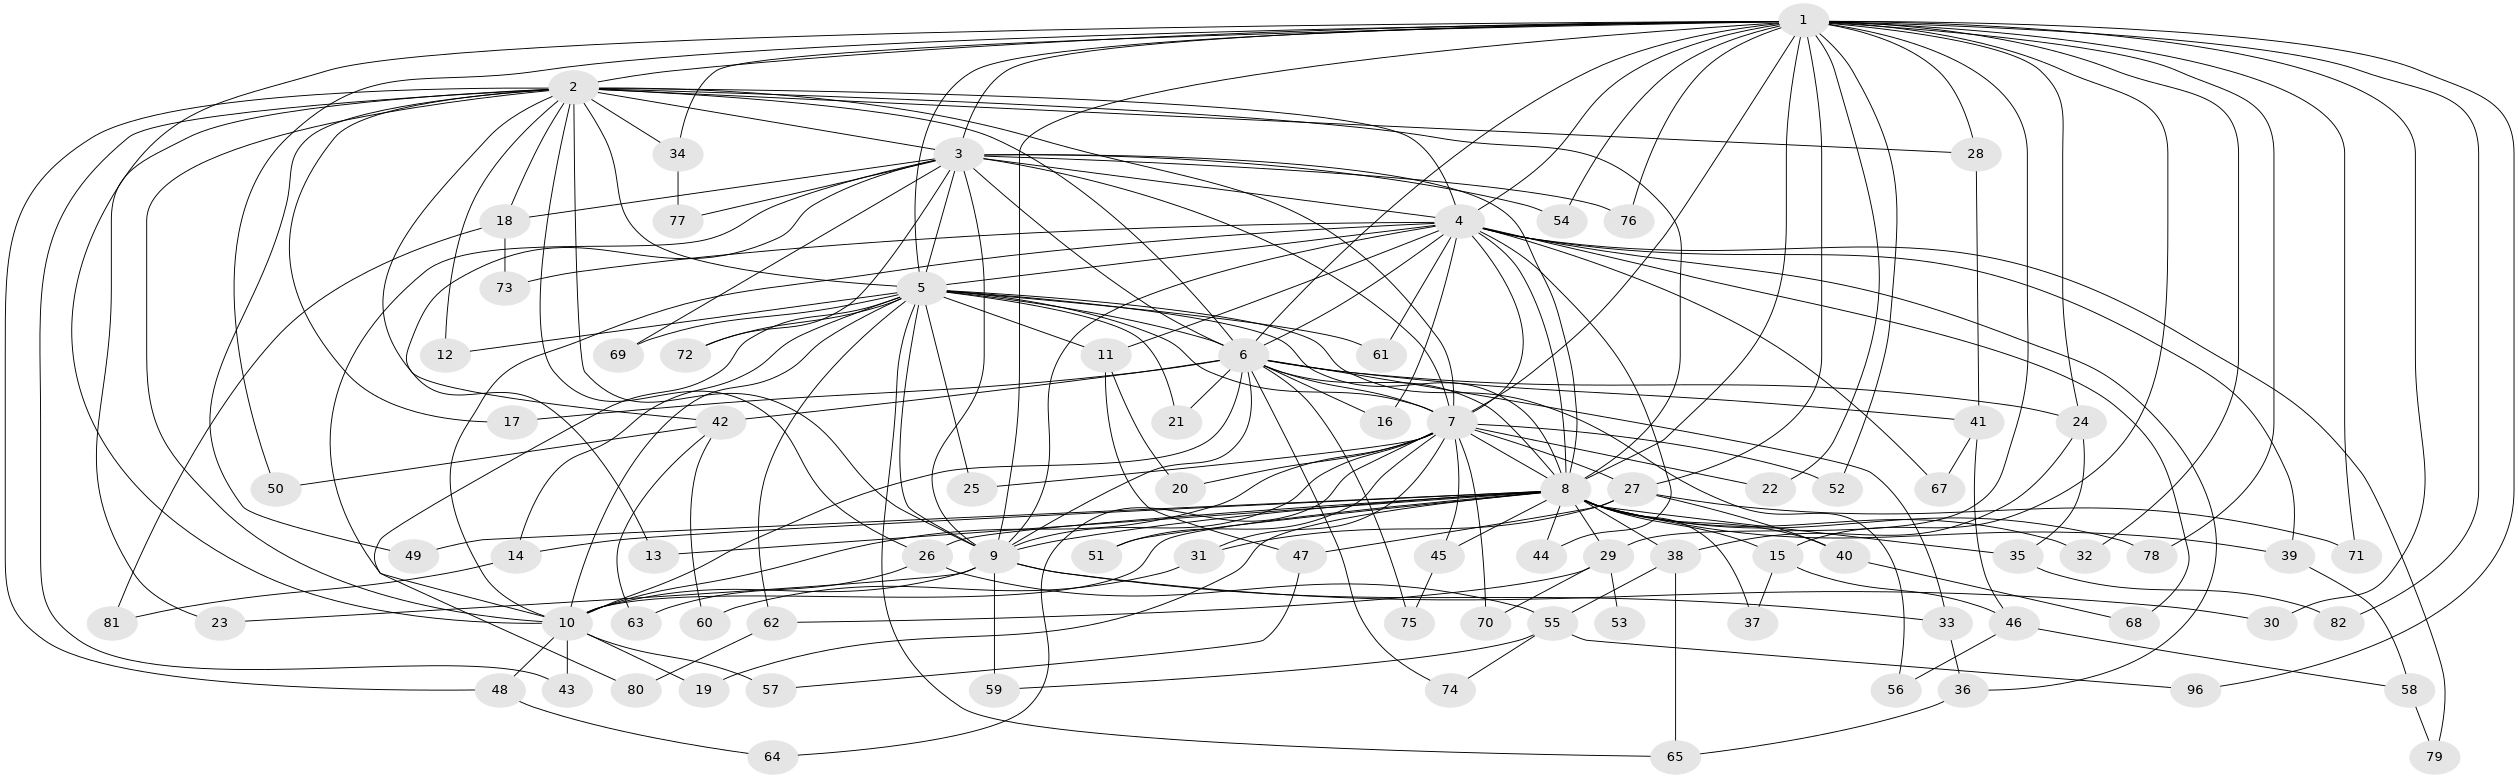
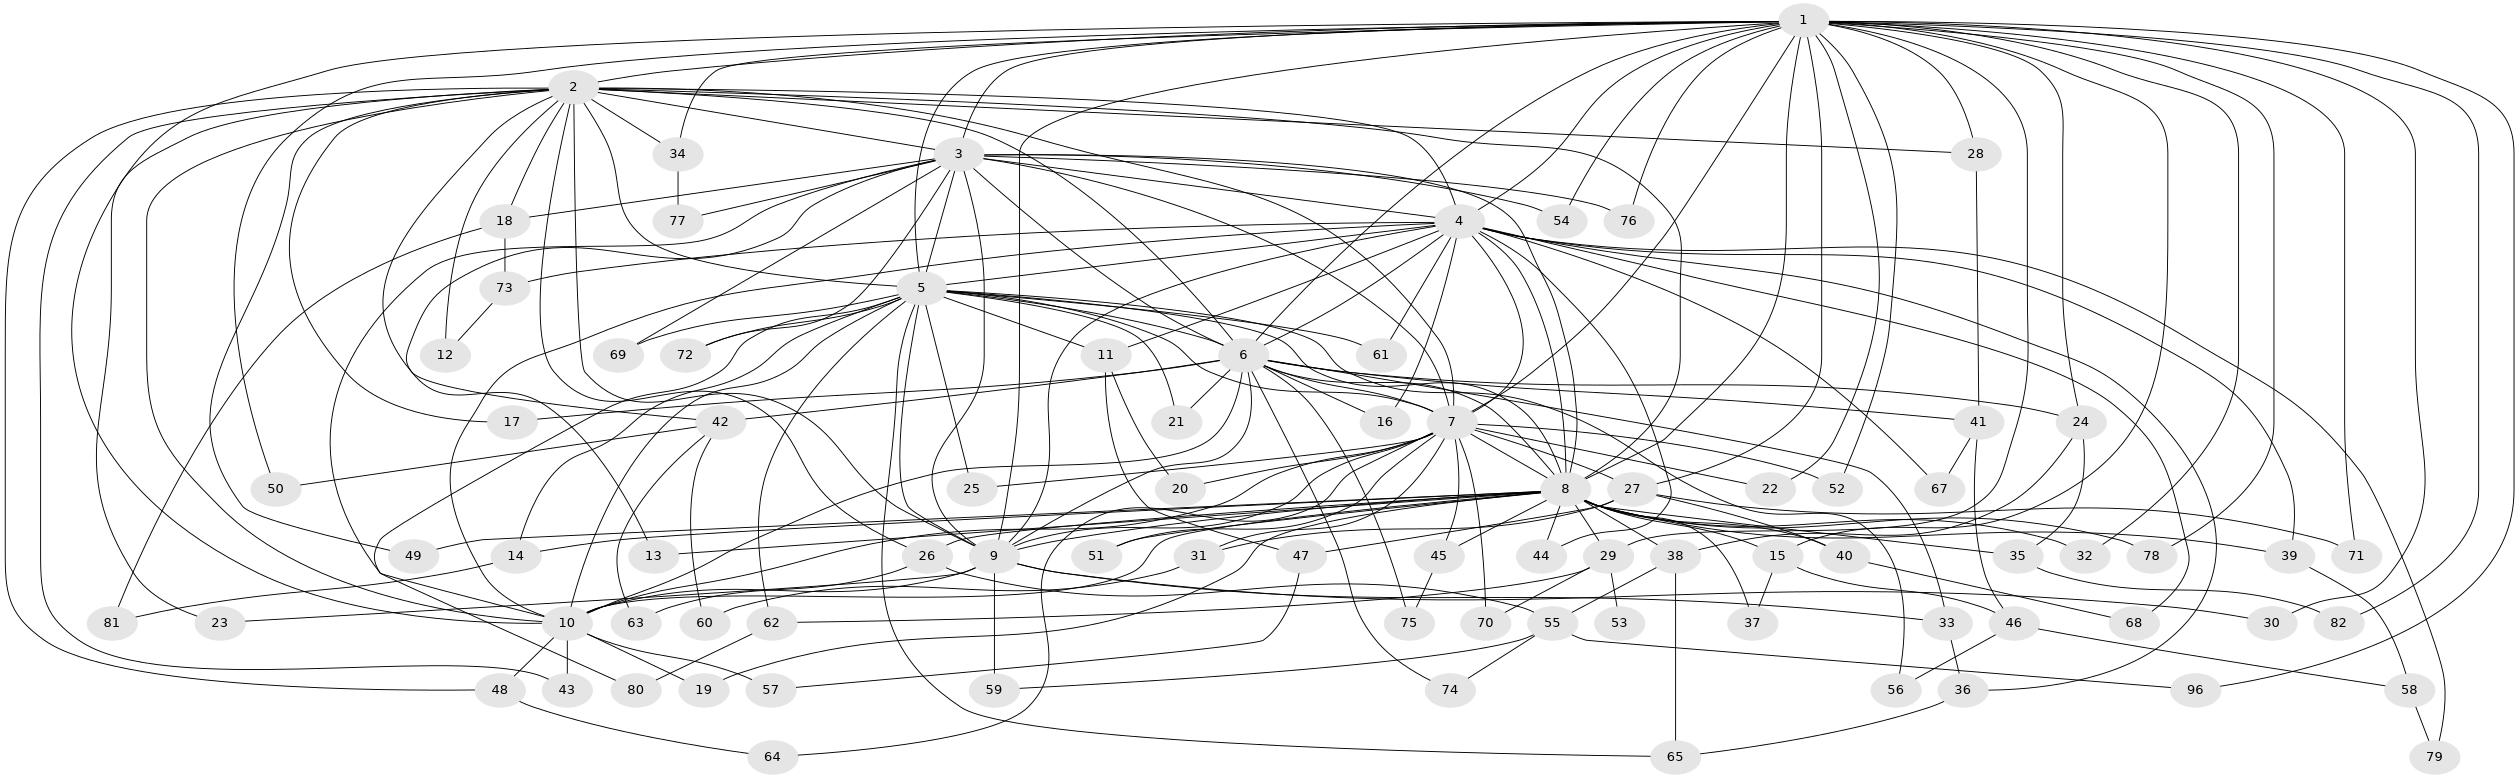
(694, 321) -> (475, 322)
